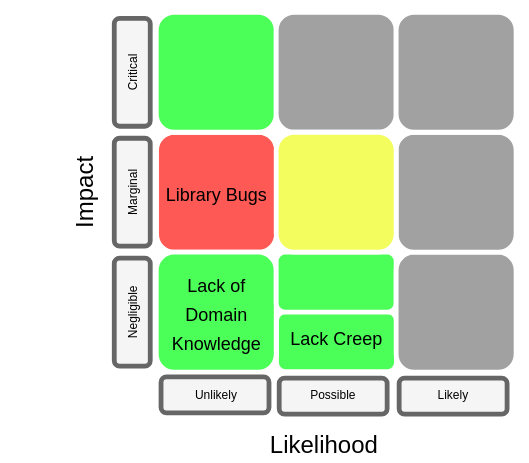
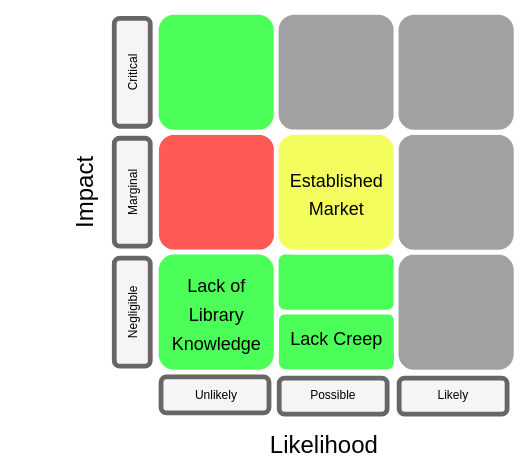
(217, 192) -> none
none -> (337, 192)
(217, 312) -> (217, 312)
